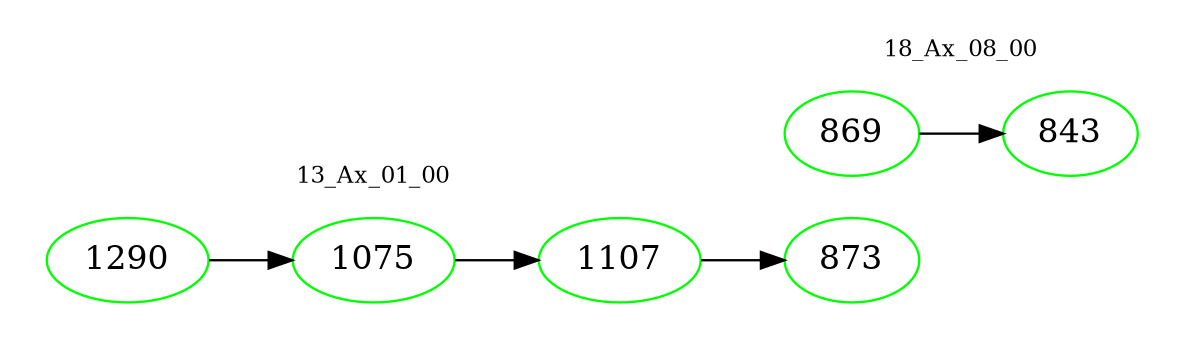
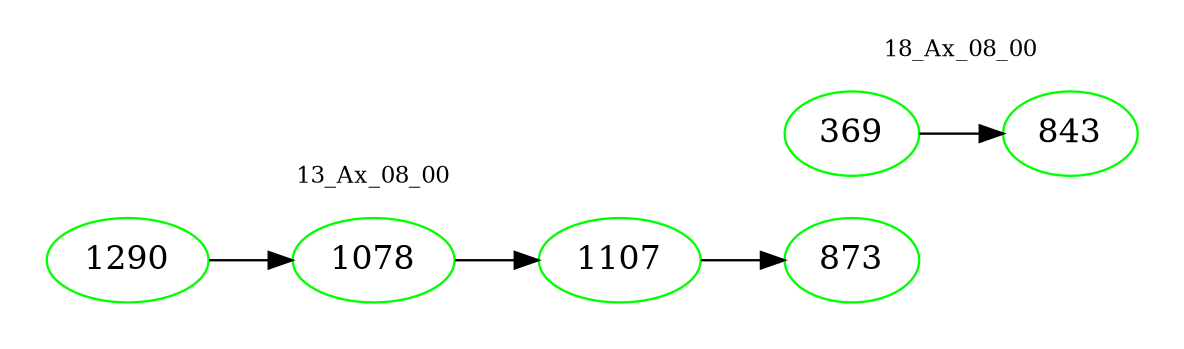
(852, 134) -> (852, 134)
(374, 177) -> (374, 177)
(374, 260) -> (374, 260)
